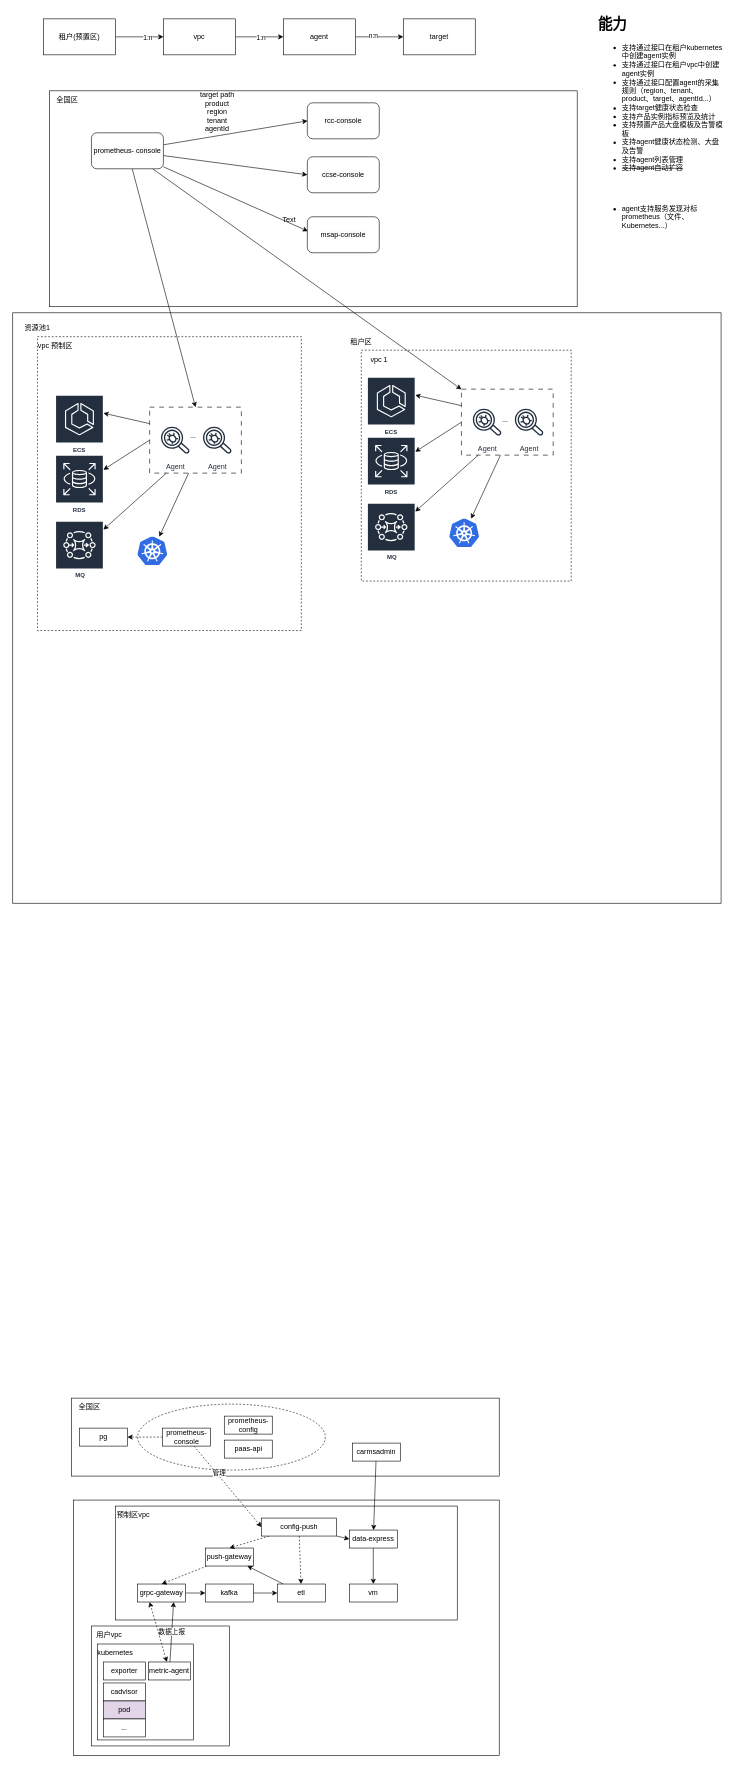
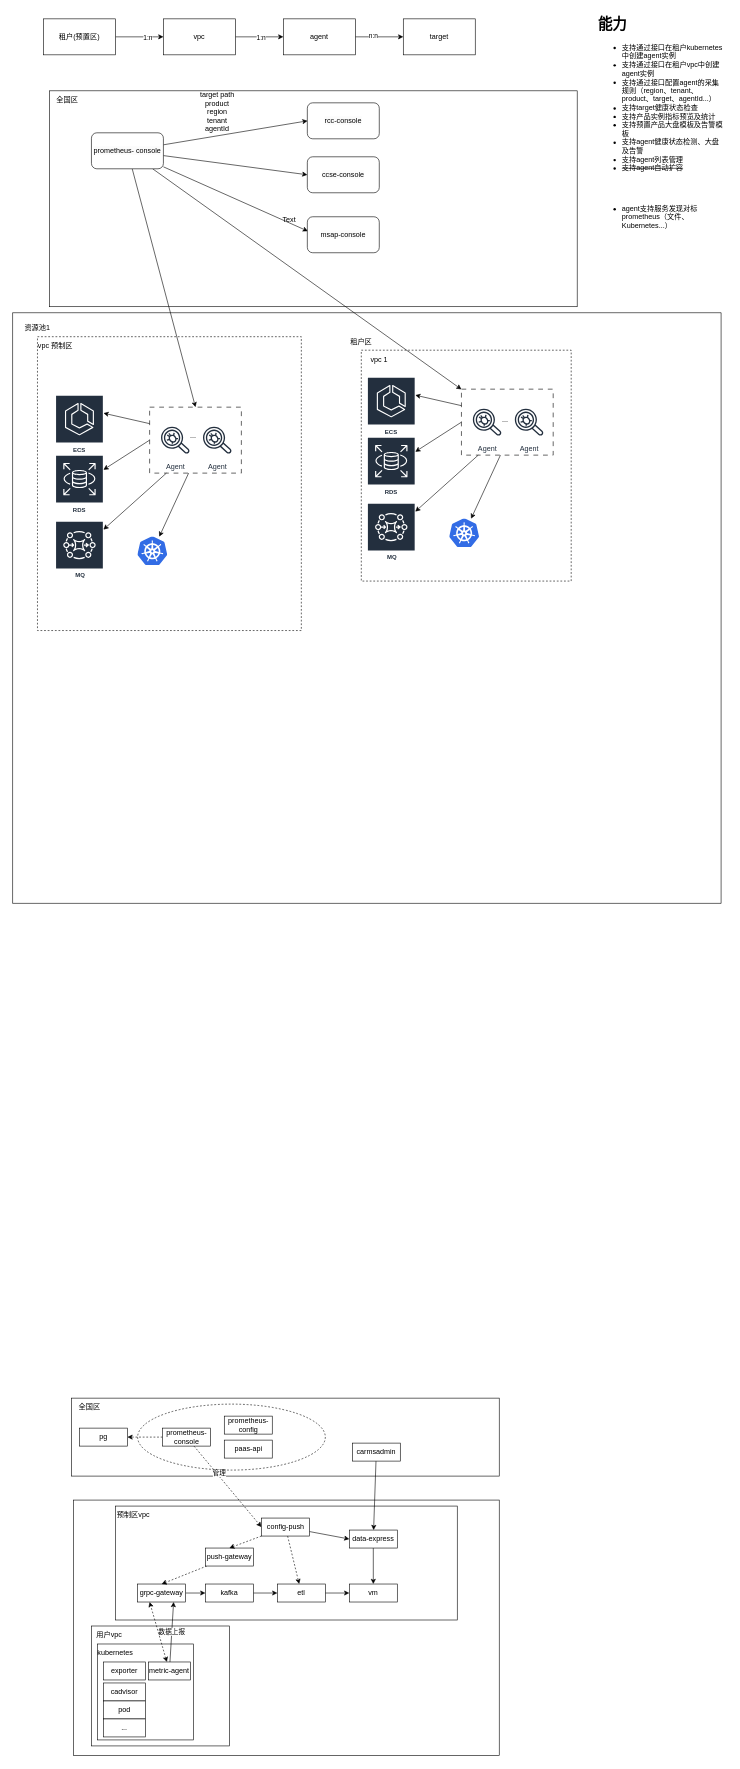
(299, 1527) -> (286, 1527)
(266, 1576) -> (344, 1593)
(125, 1710) -> (125, 1710)
